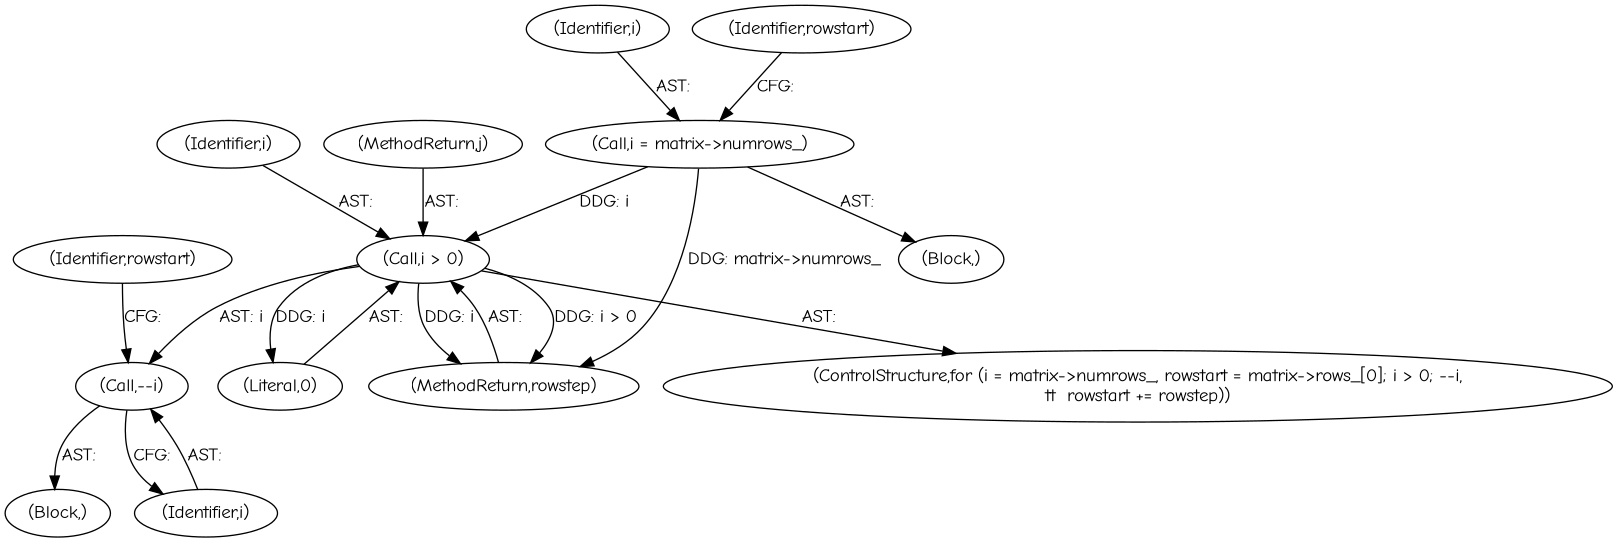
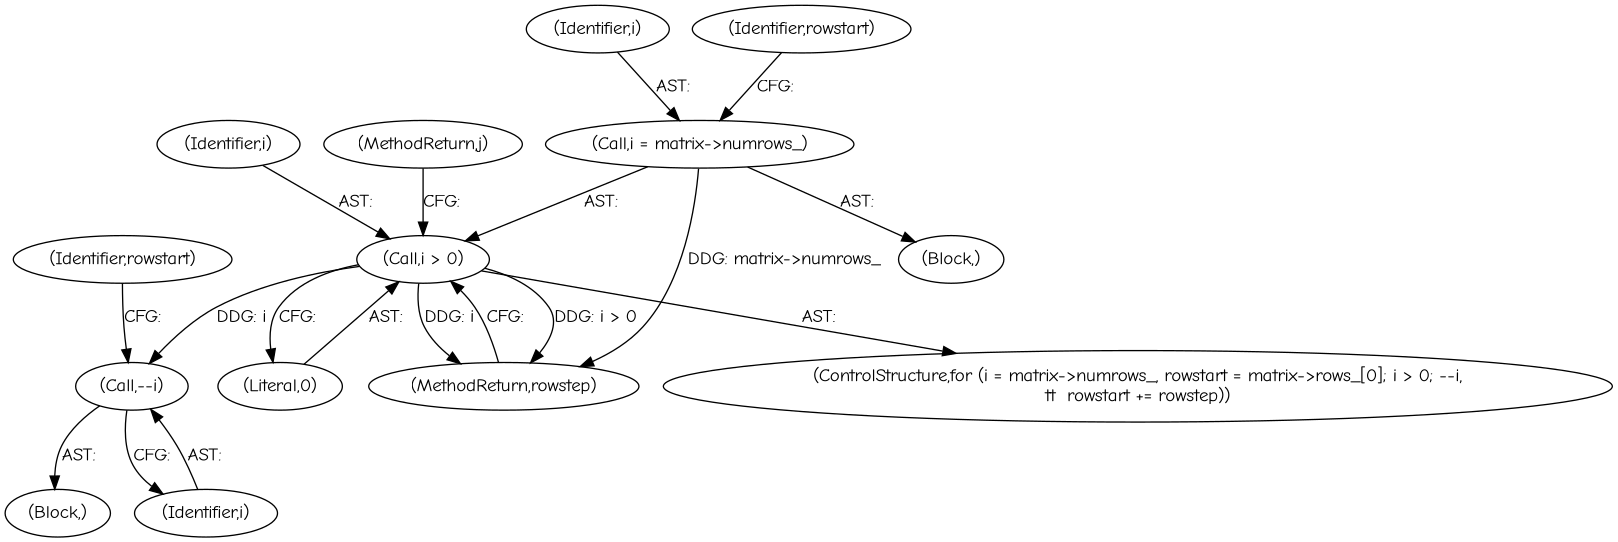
(445, 202) -> (445, 202)
(604, 202) -> (604, 202)
(242, 317) -> (242, 317)
(301, 317) -> (301, 317)
(508, 317) -> (508, 317)
